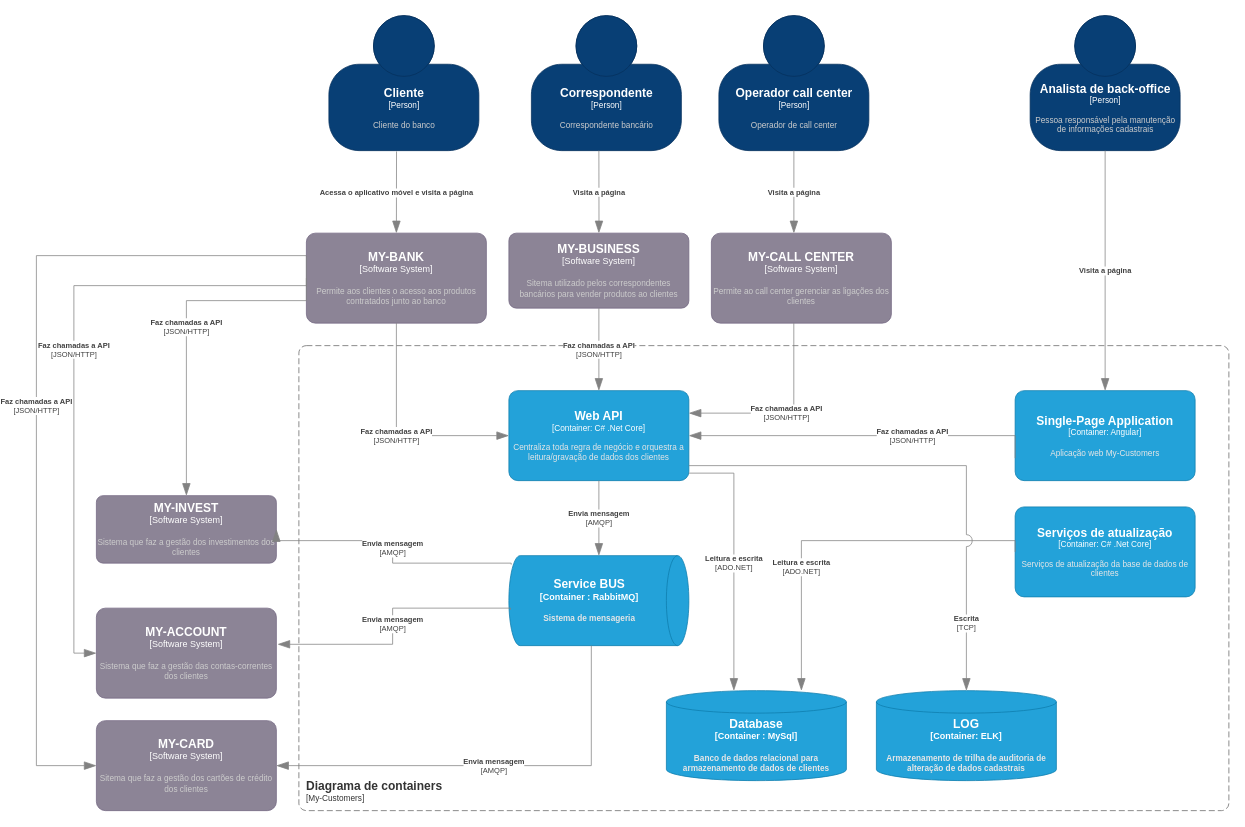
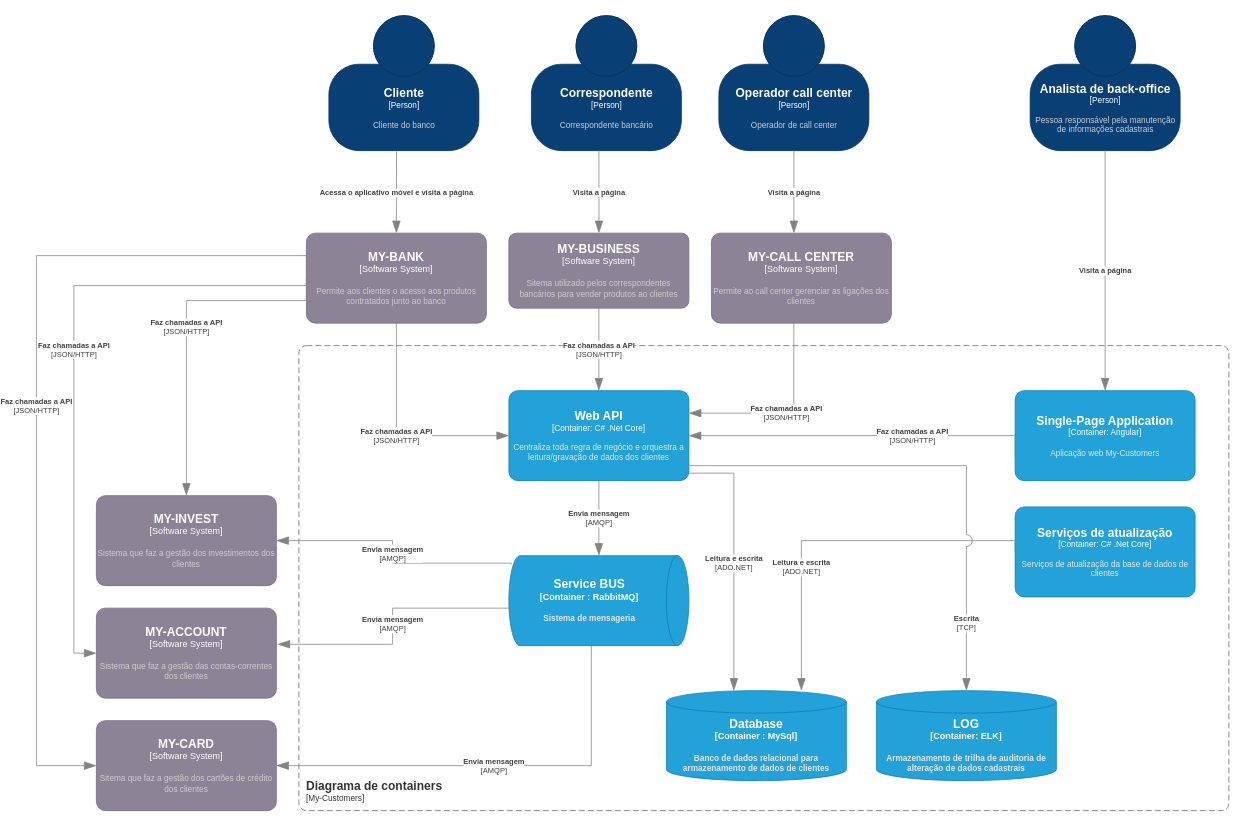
(186, 529) -> (186, 540)
